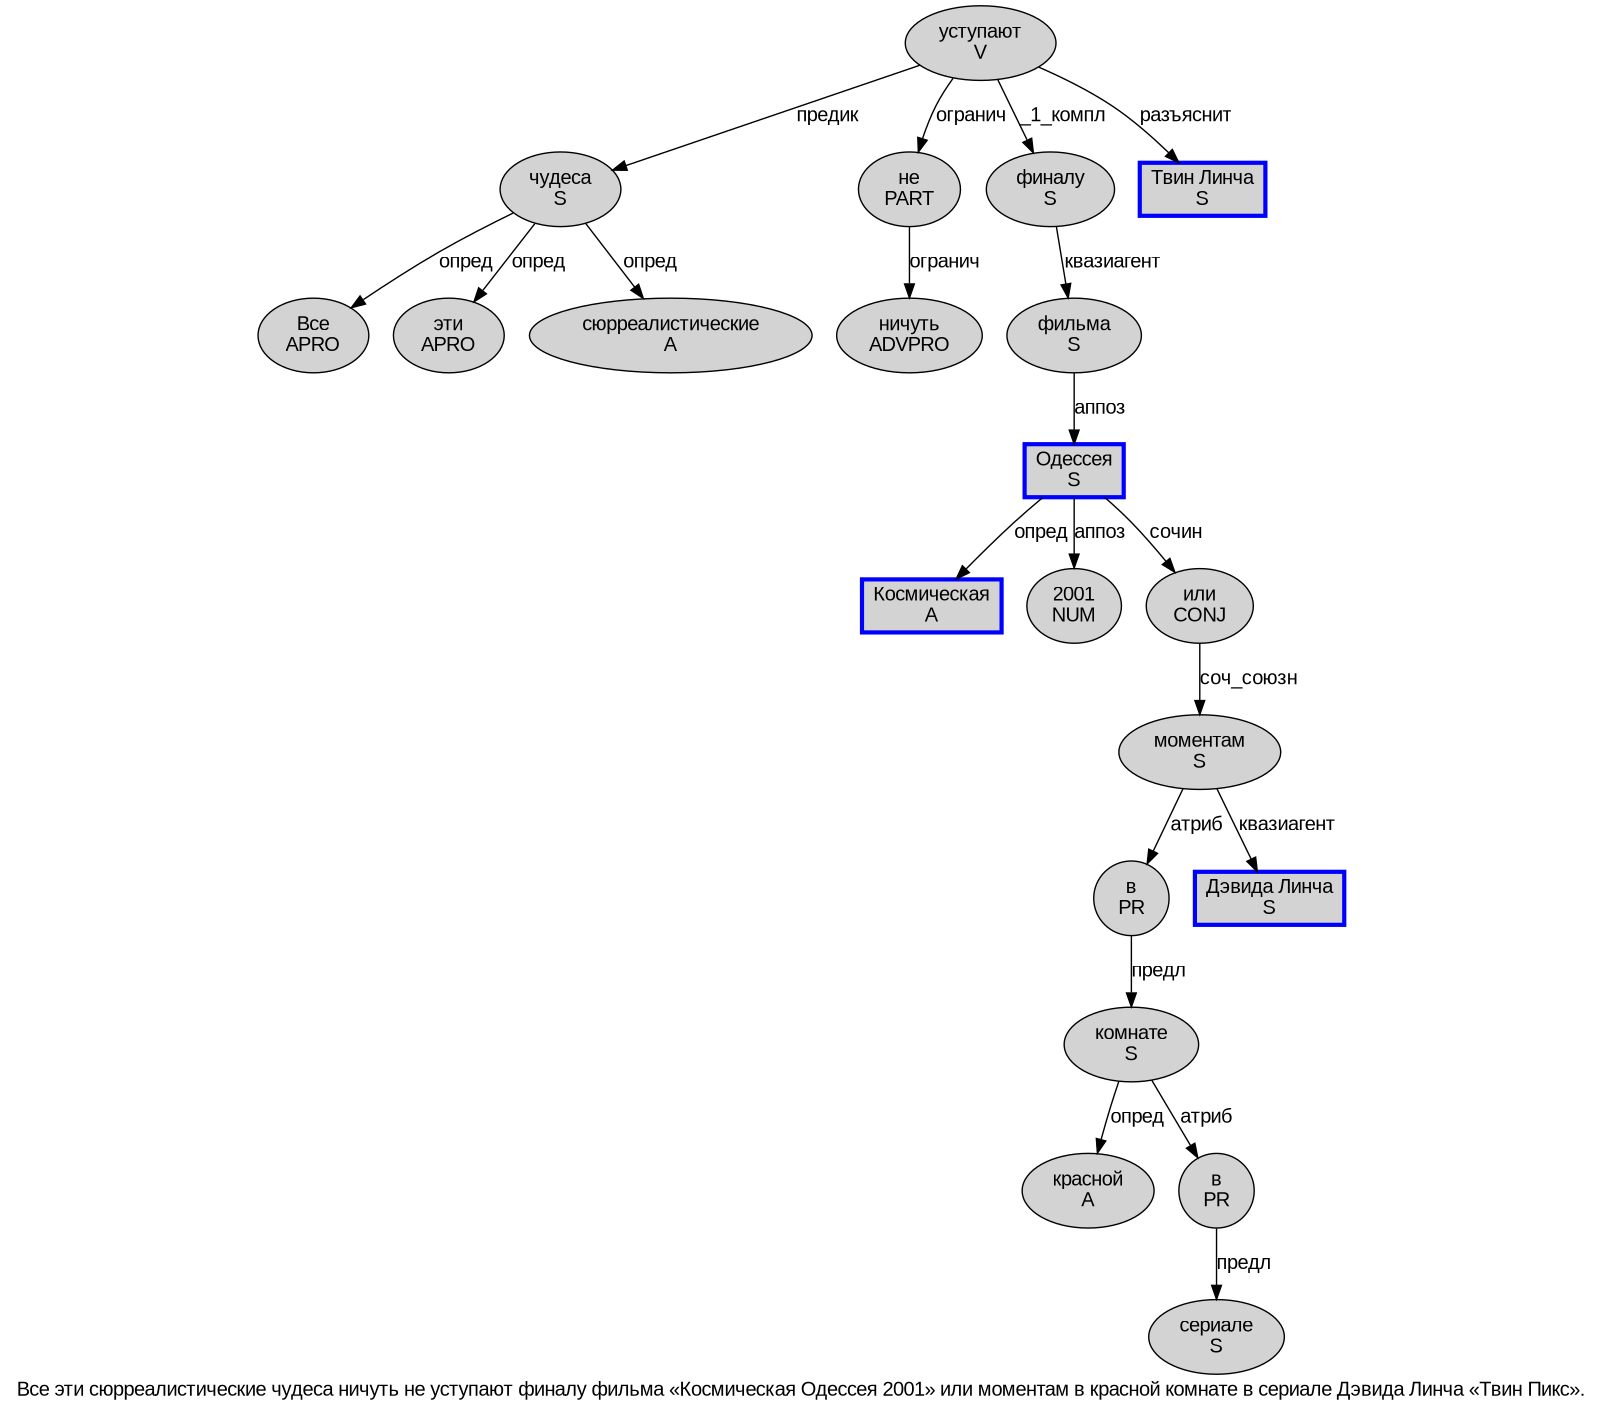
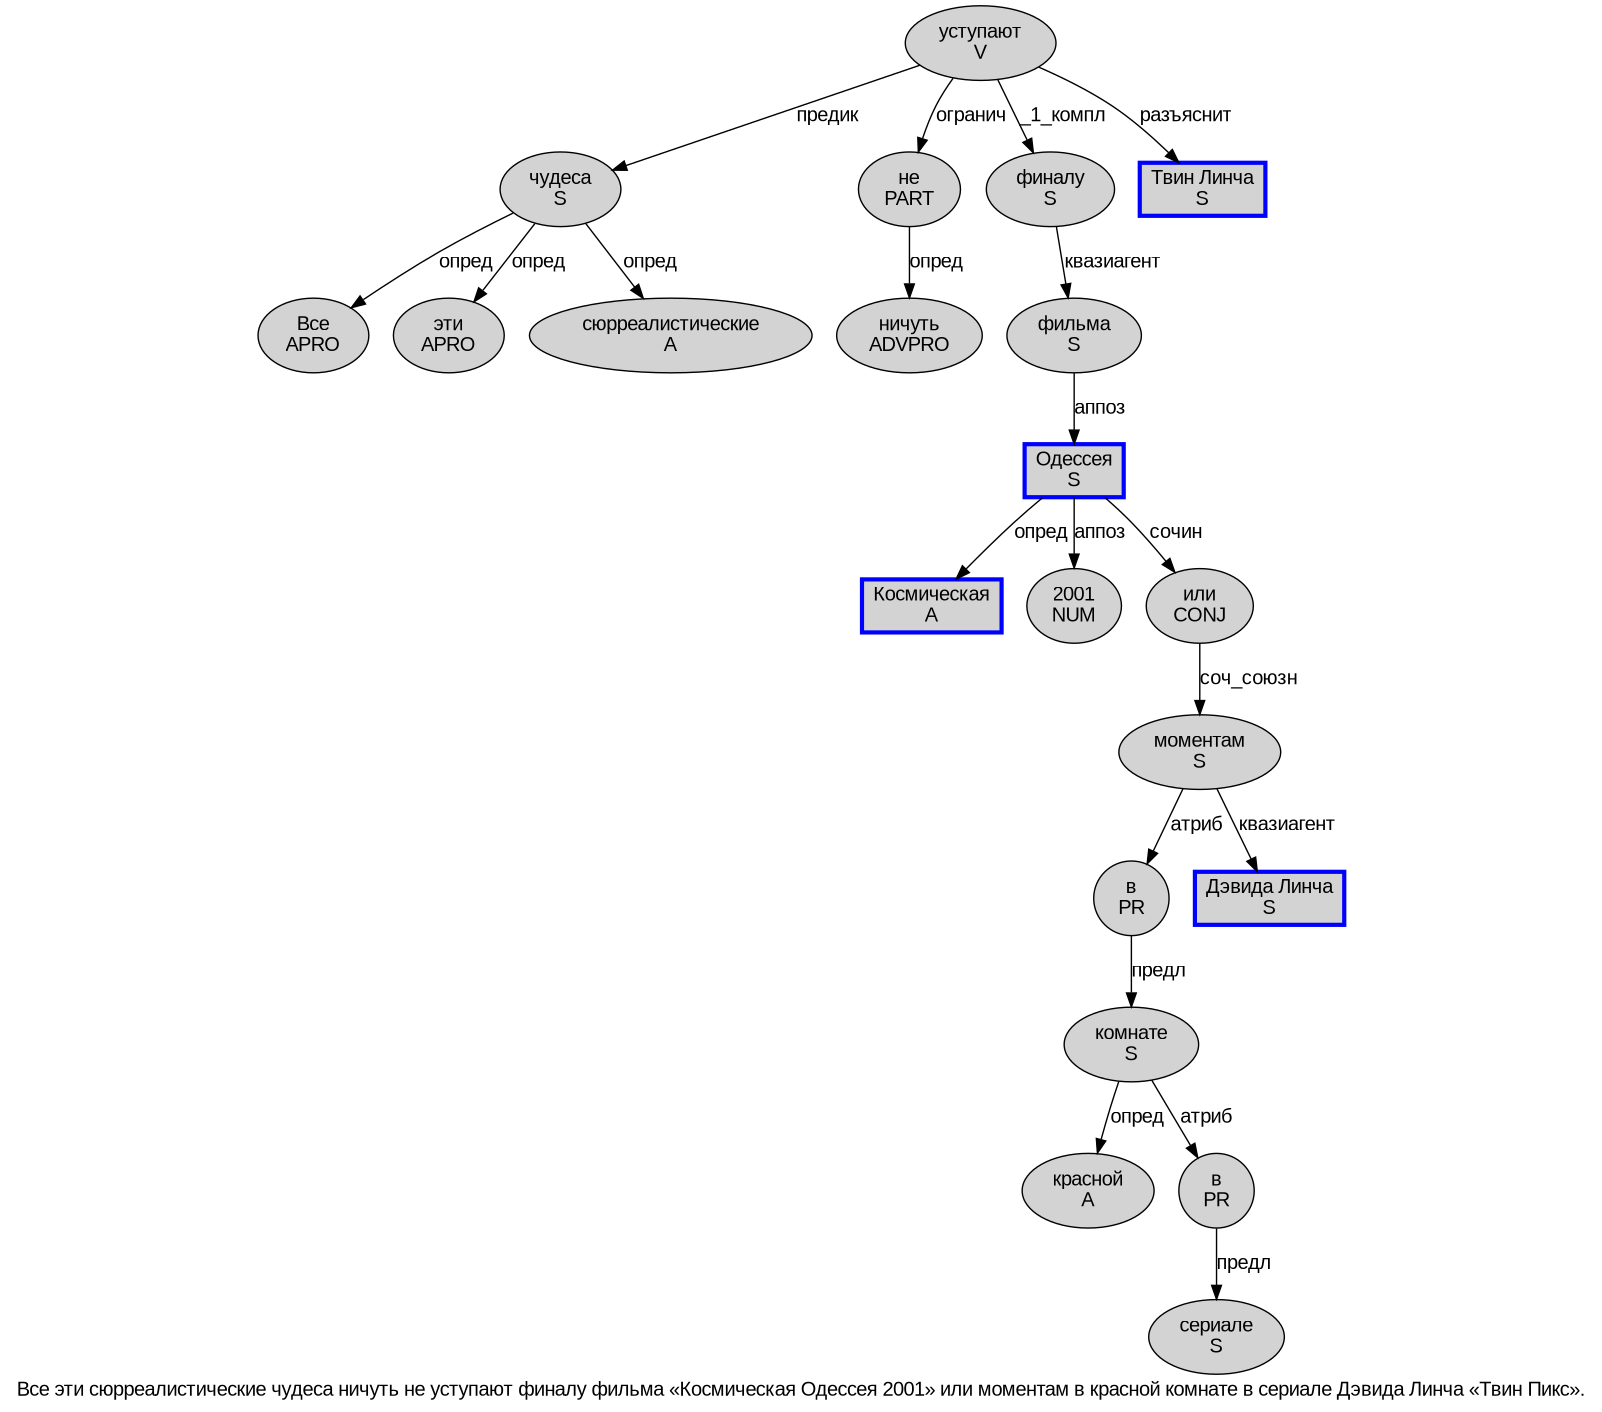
(945, 262) -> (937, 262)
